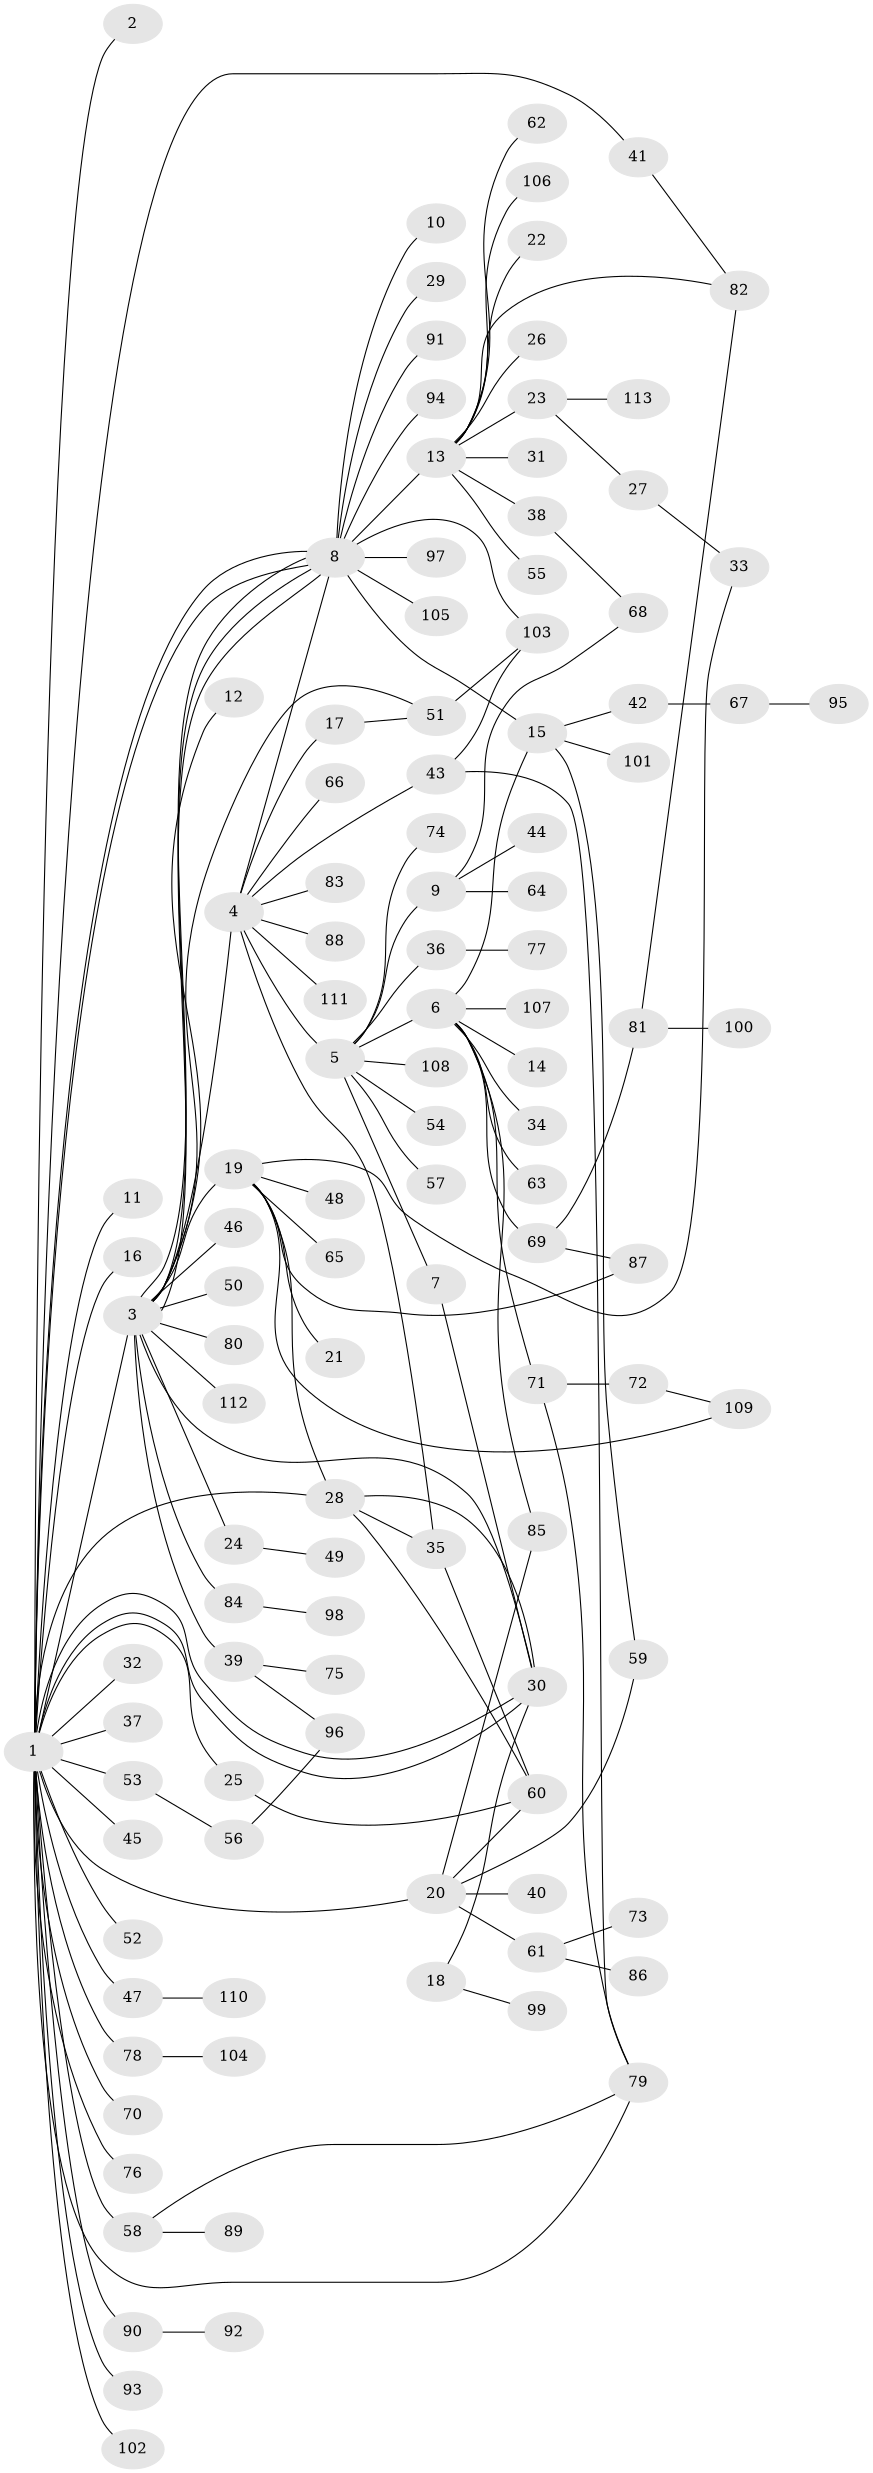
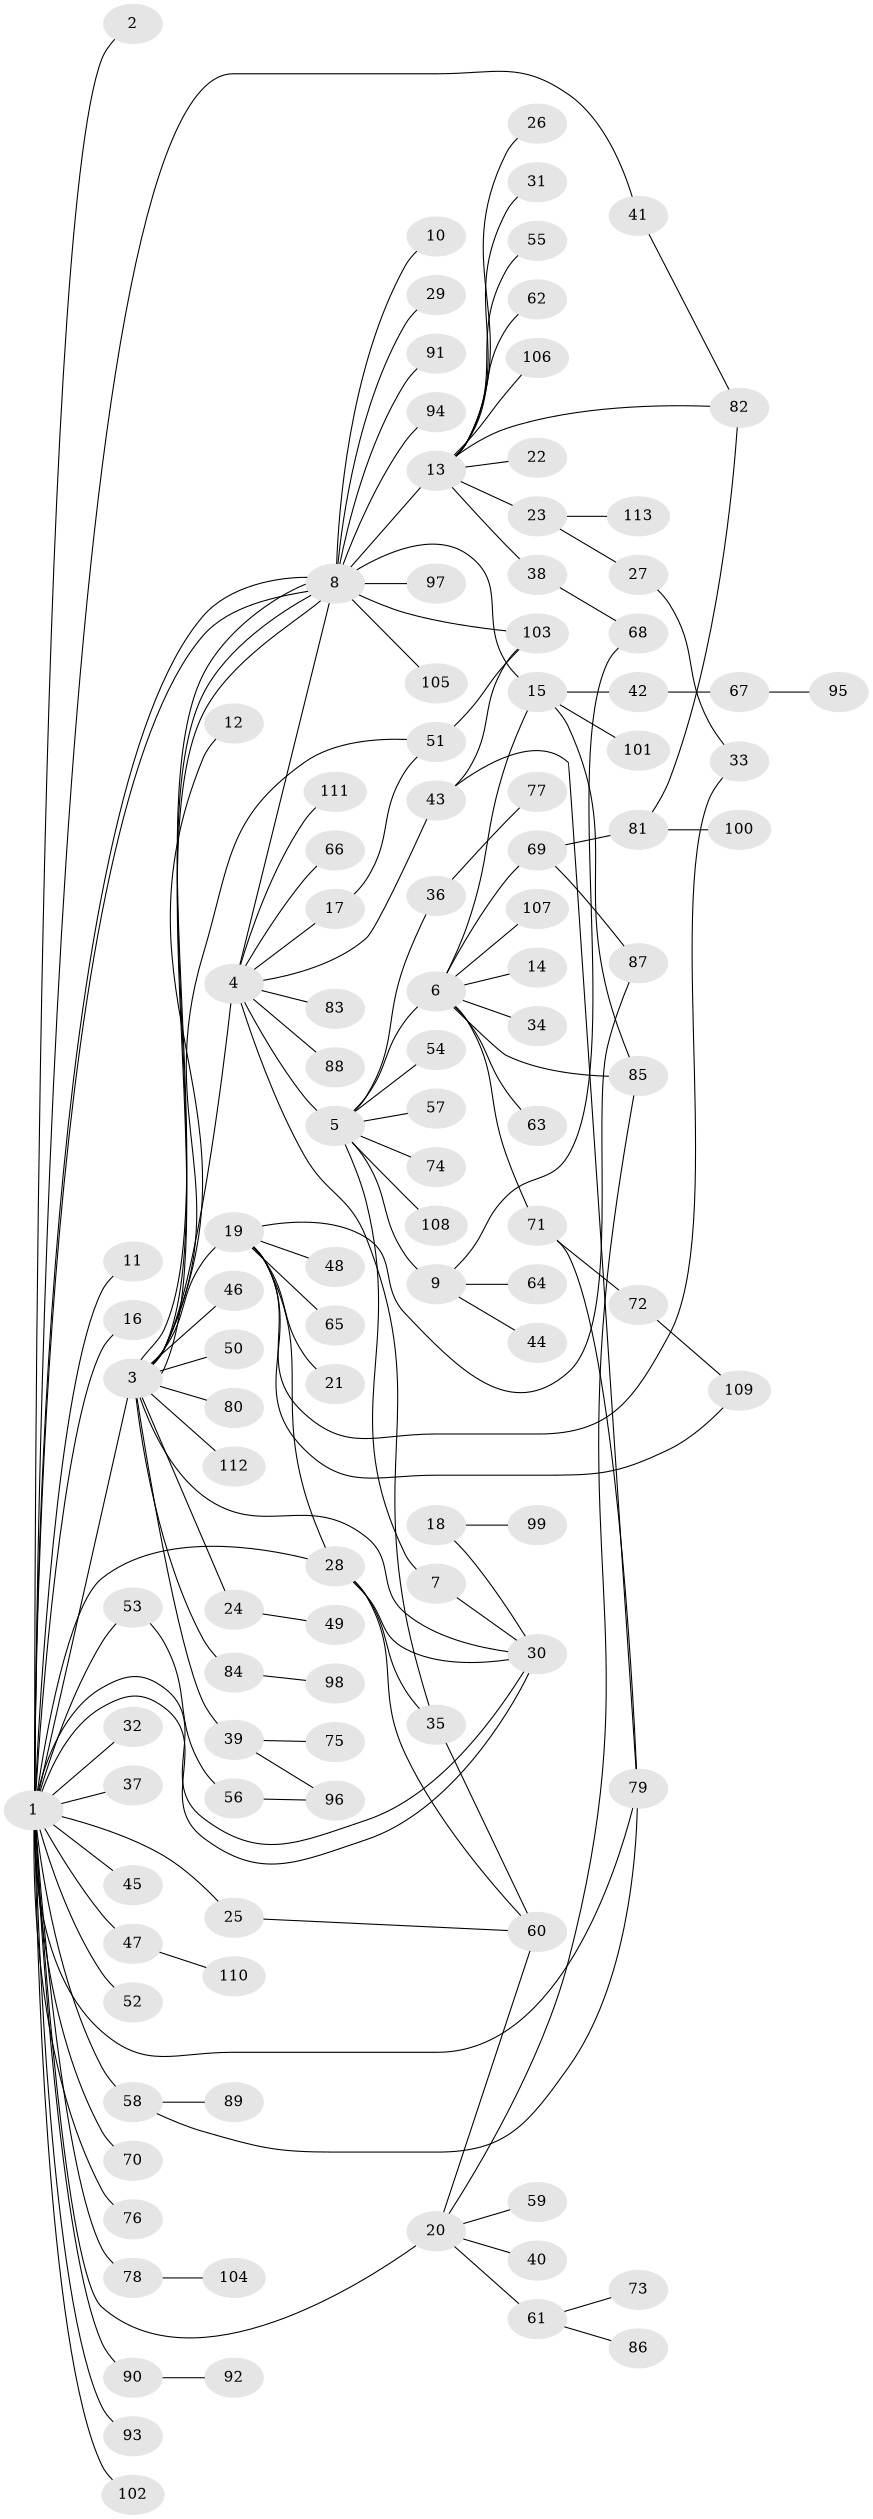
(604, 1192) -> (599, 944)
